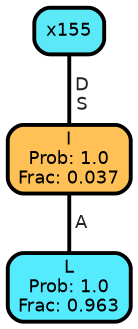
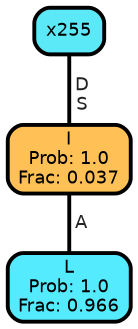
(69, 31) -> (69, 31)
(69, 287) -> (69, 287)
